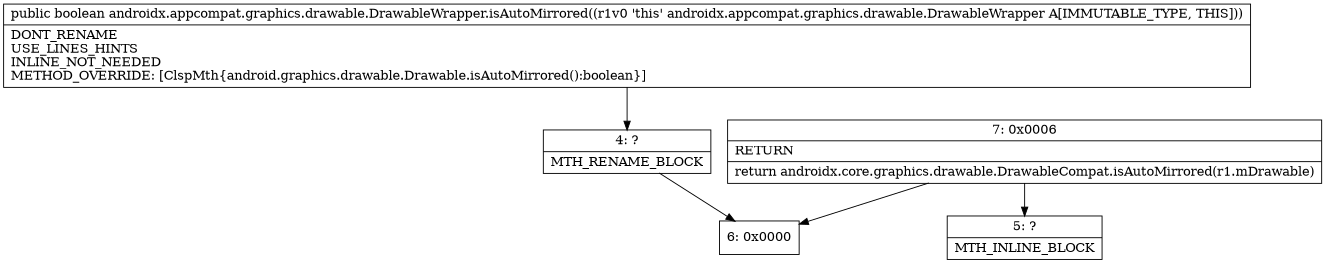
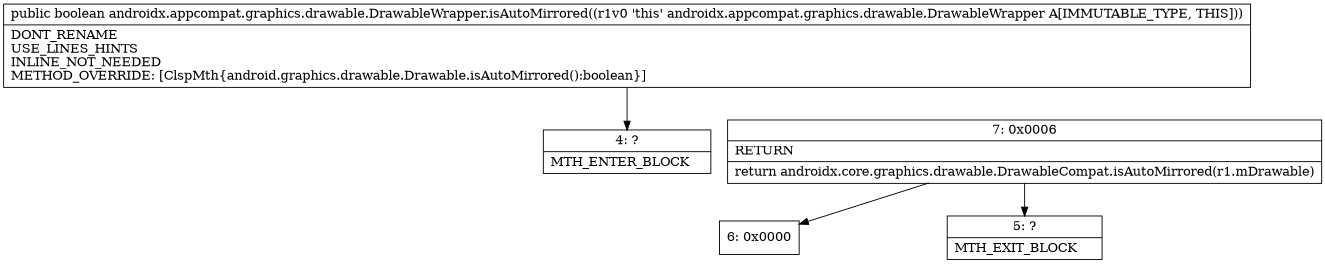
(627, 162) -> (620, 162)
(693, 195) -> none
(1025, 248) -> (1016, 248)
